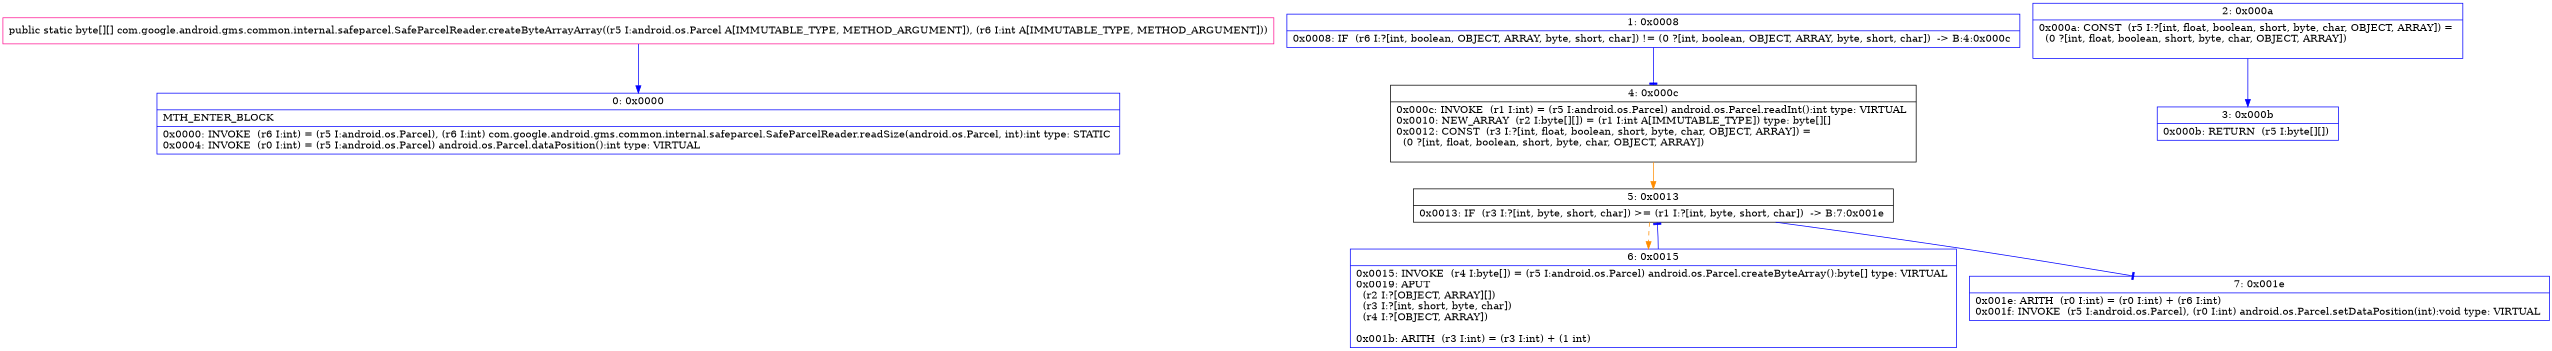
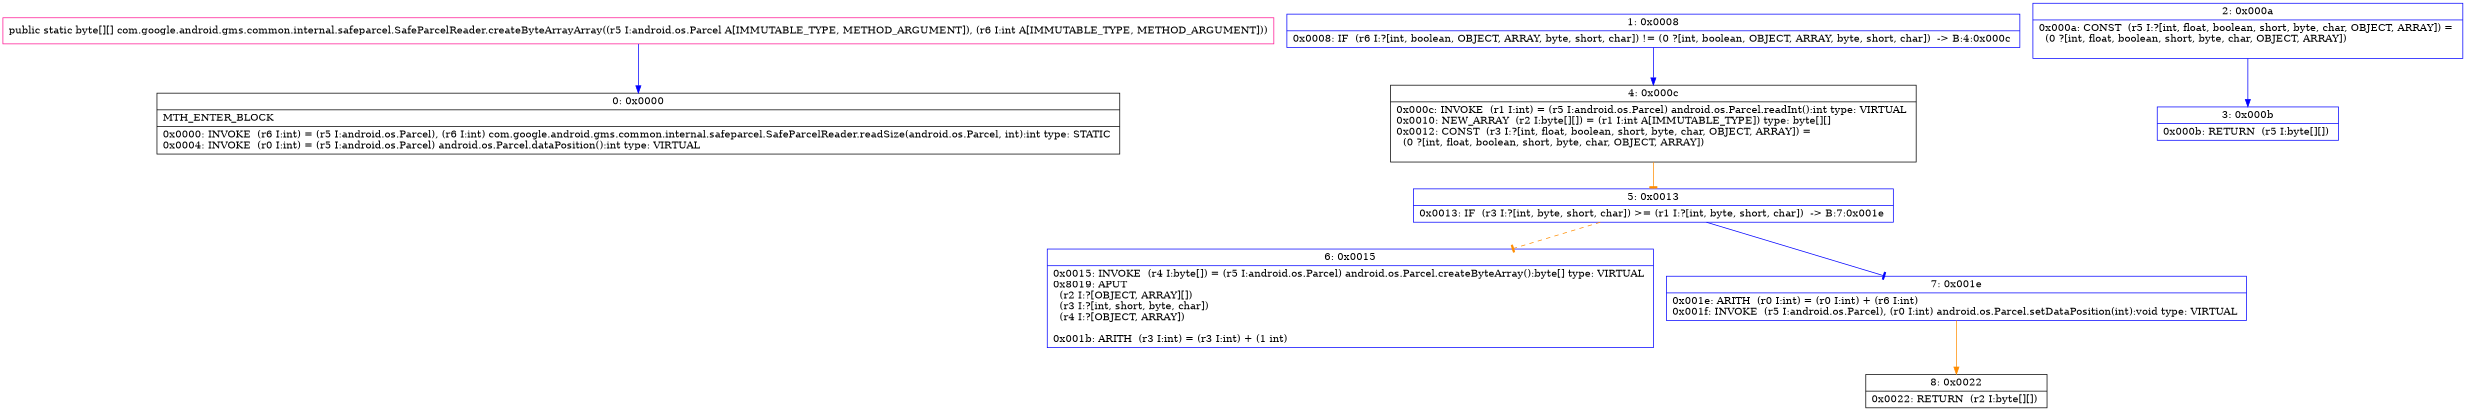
(1653, 65) -> (1653, 63)
(638, 124) -> (638, 124)
(1653, 172) -> (1653, 174)
(1653, 206) -> (1653, 206)
(1649, 232) -> (1558, 235)
(1658, 237) -> none
(1397, 285) -> (1094, 285)
none -> (1956, 391)
